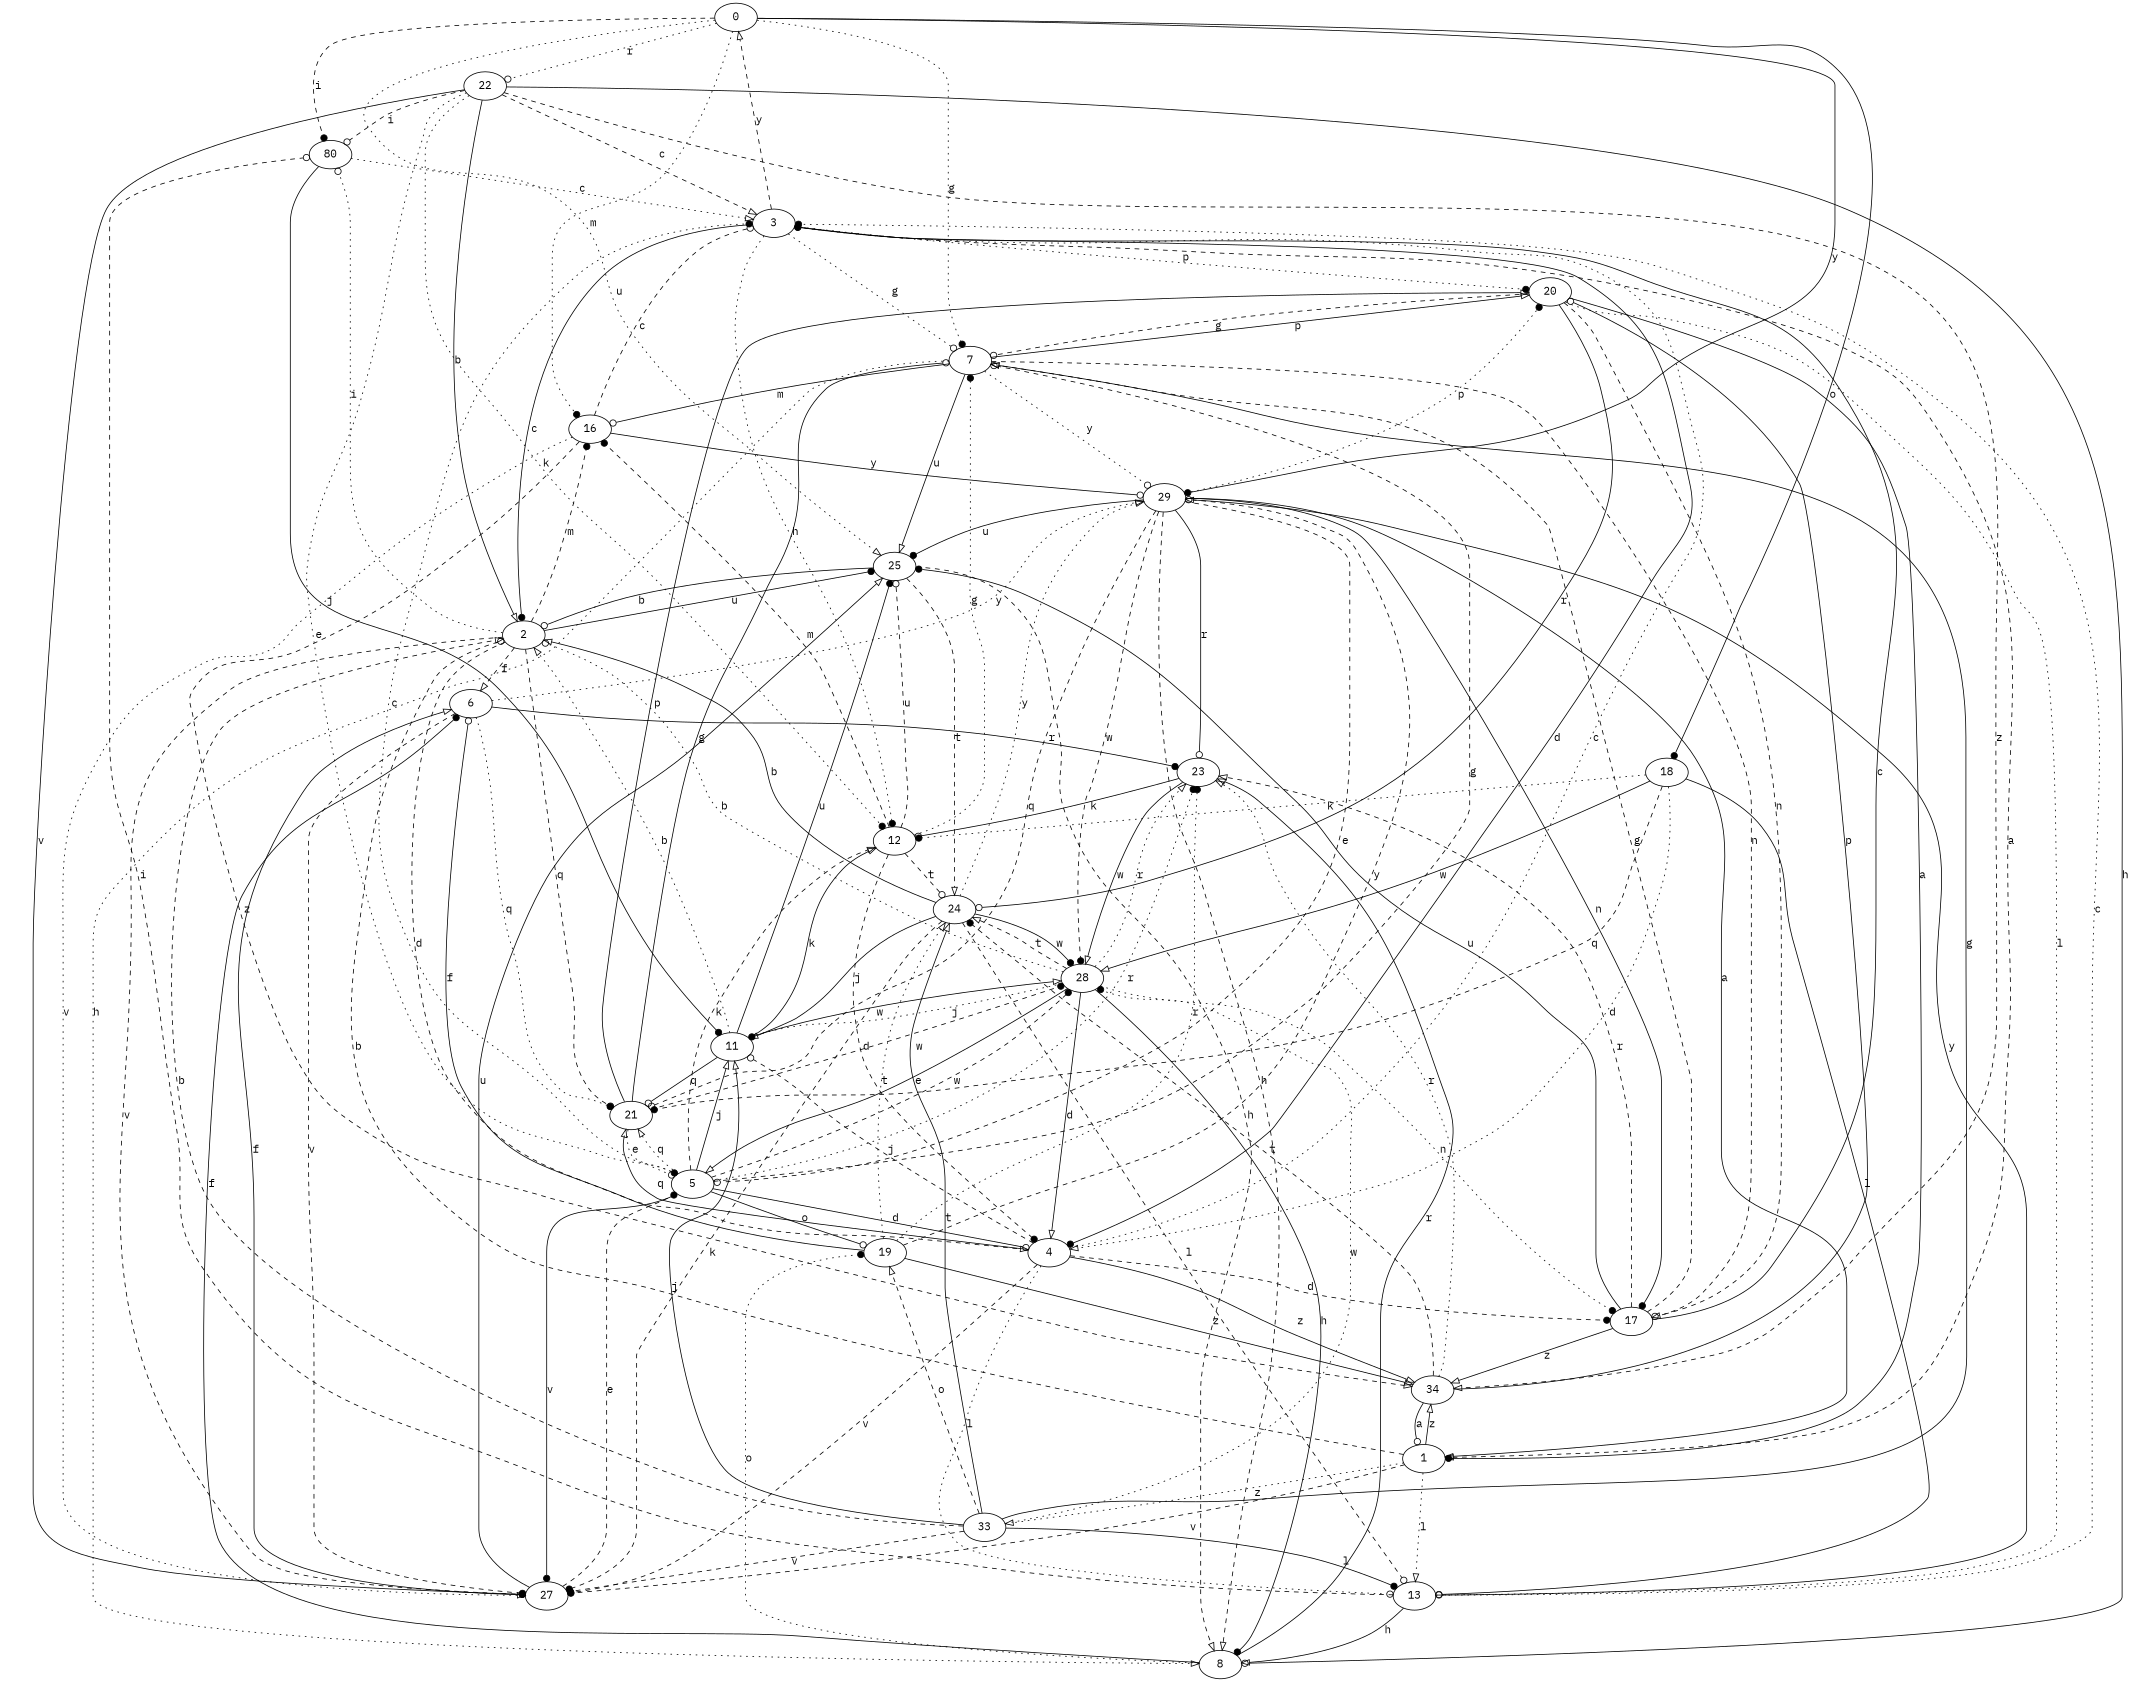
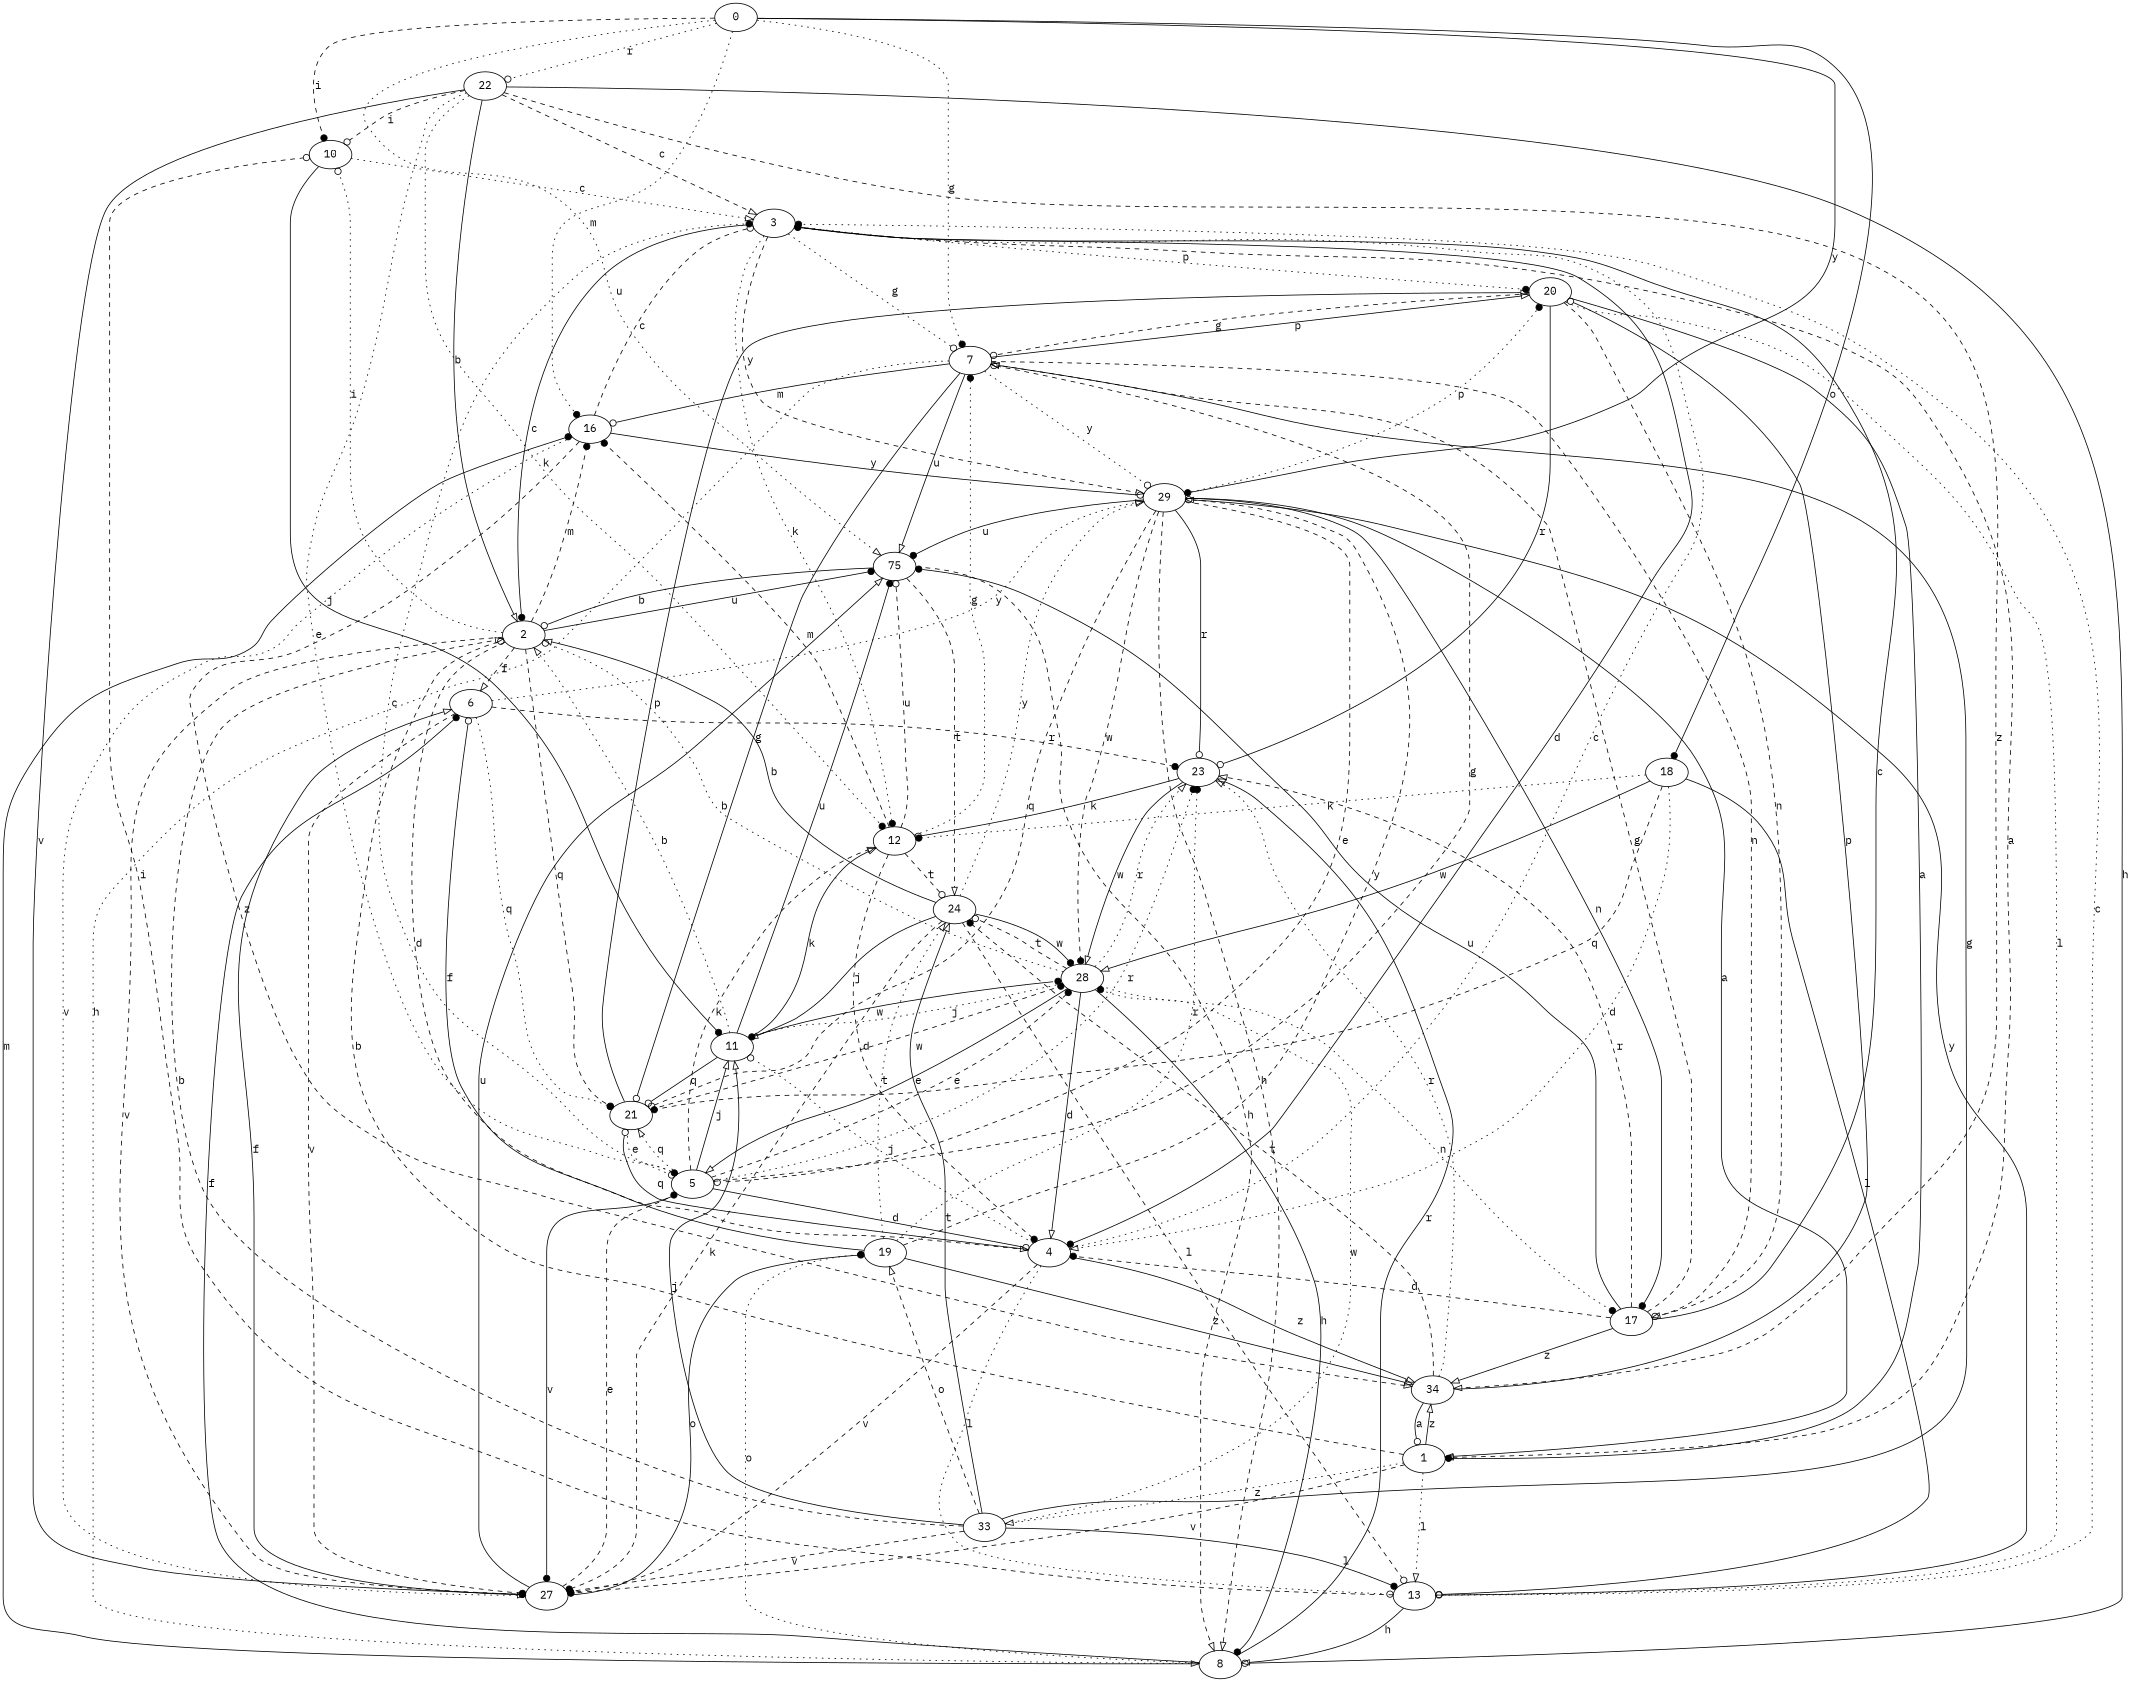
(756, 124) -> (862, 438)
(331, 155) -> (331, 155)
(796, 532) -> (796, 532)
(895, 566) -> (895, 566)
(722, 678) -> (761, 715)
(833, 724) -> (833, 724)
(1445, 740) -> (1490, 604)
(1024, 943) -> (1024, 943)
(892, 1004) -> (892, 1004)
(957, 1081) -> (957, 1081)
(904, 1166) -> (904, 1166)
(767, 1212) -> (689, 1416)
(816, 1224) -> (805, 1222)
(1336, 1298) -> (1344, 1284)
none -> (3, 1463)
